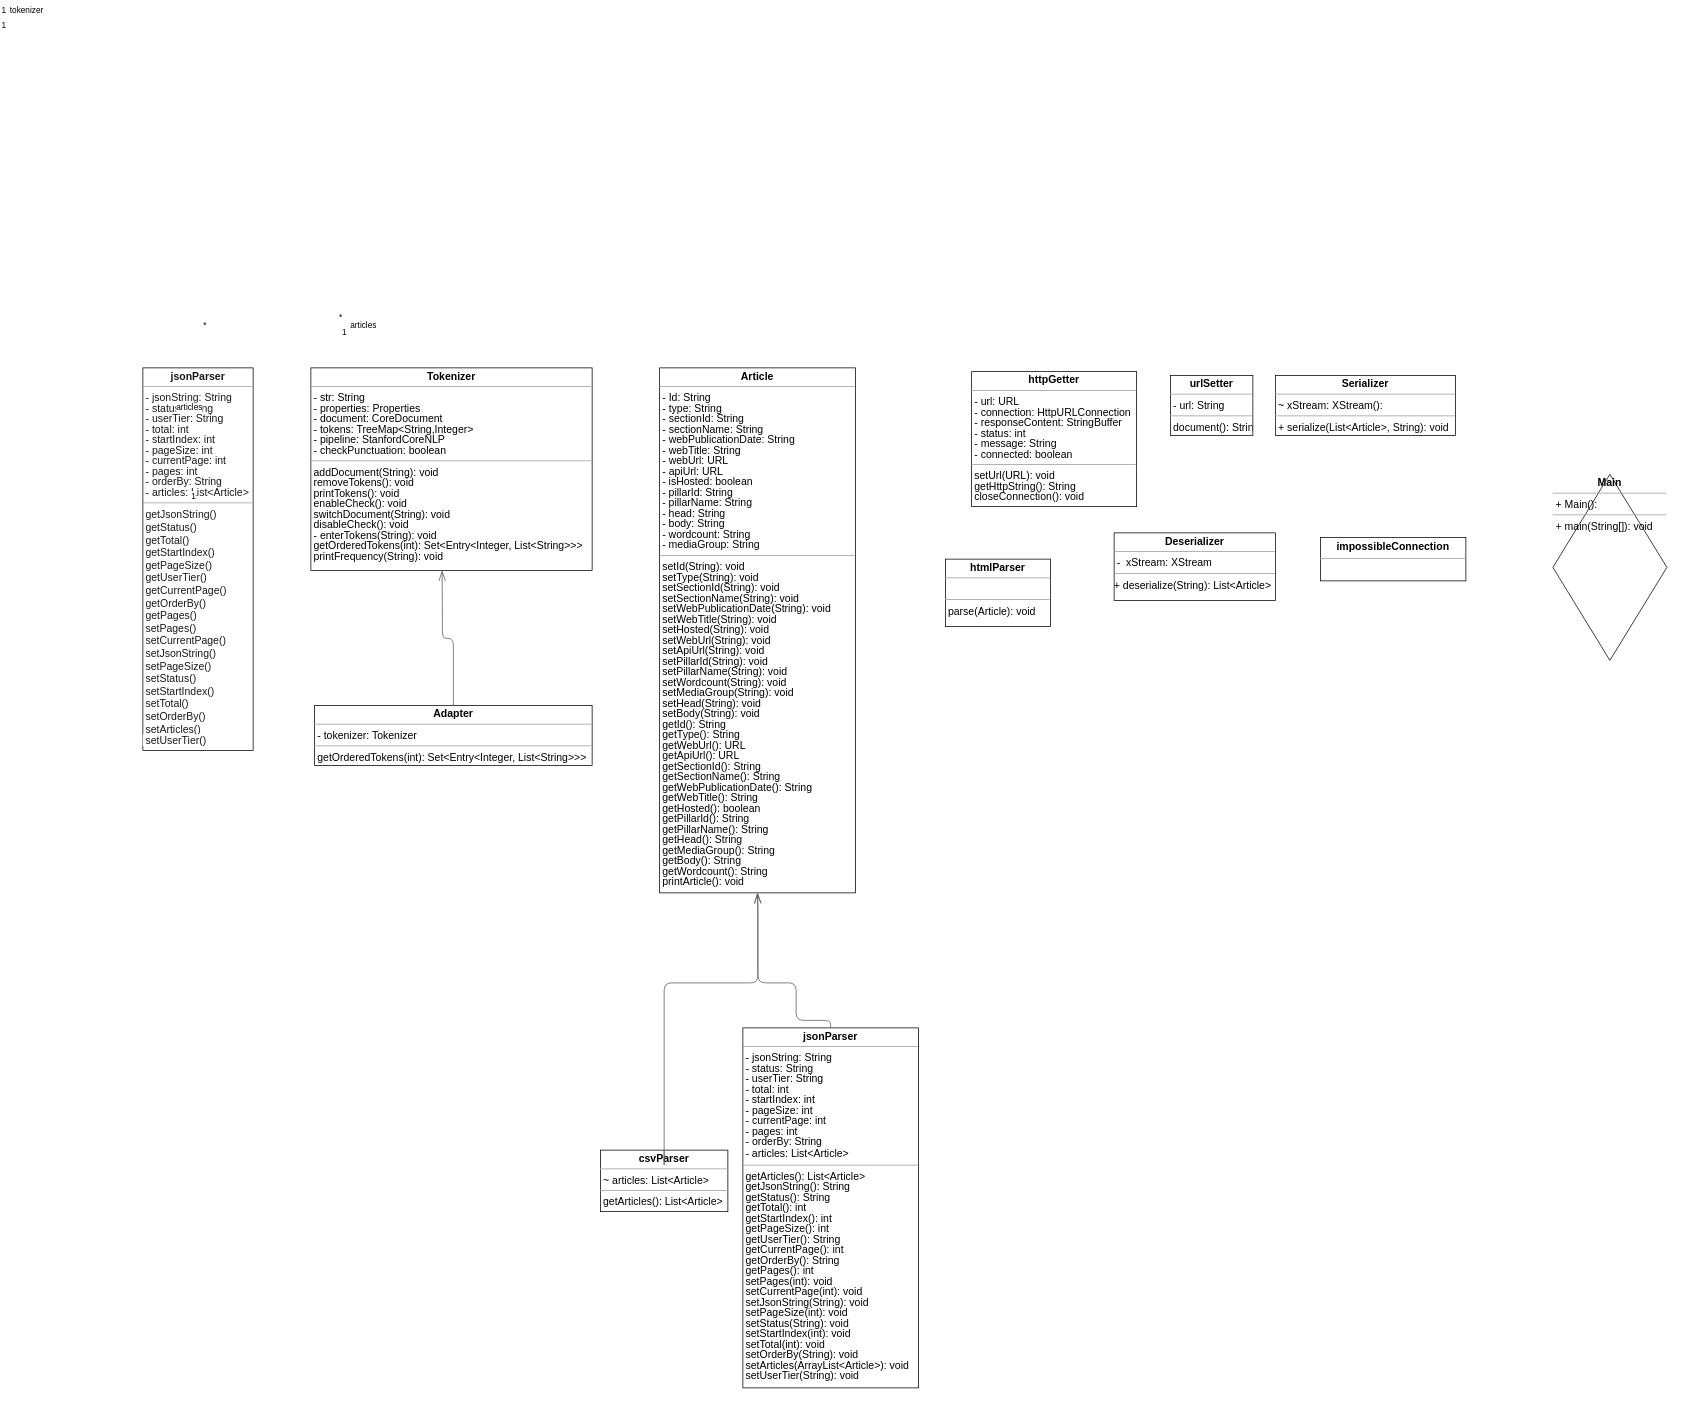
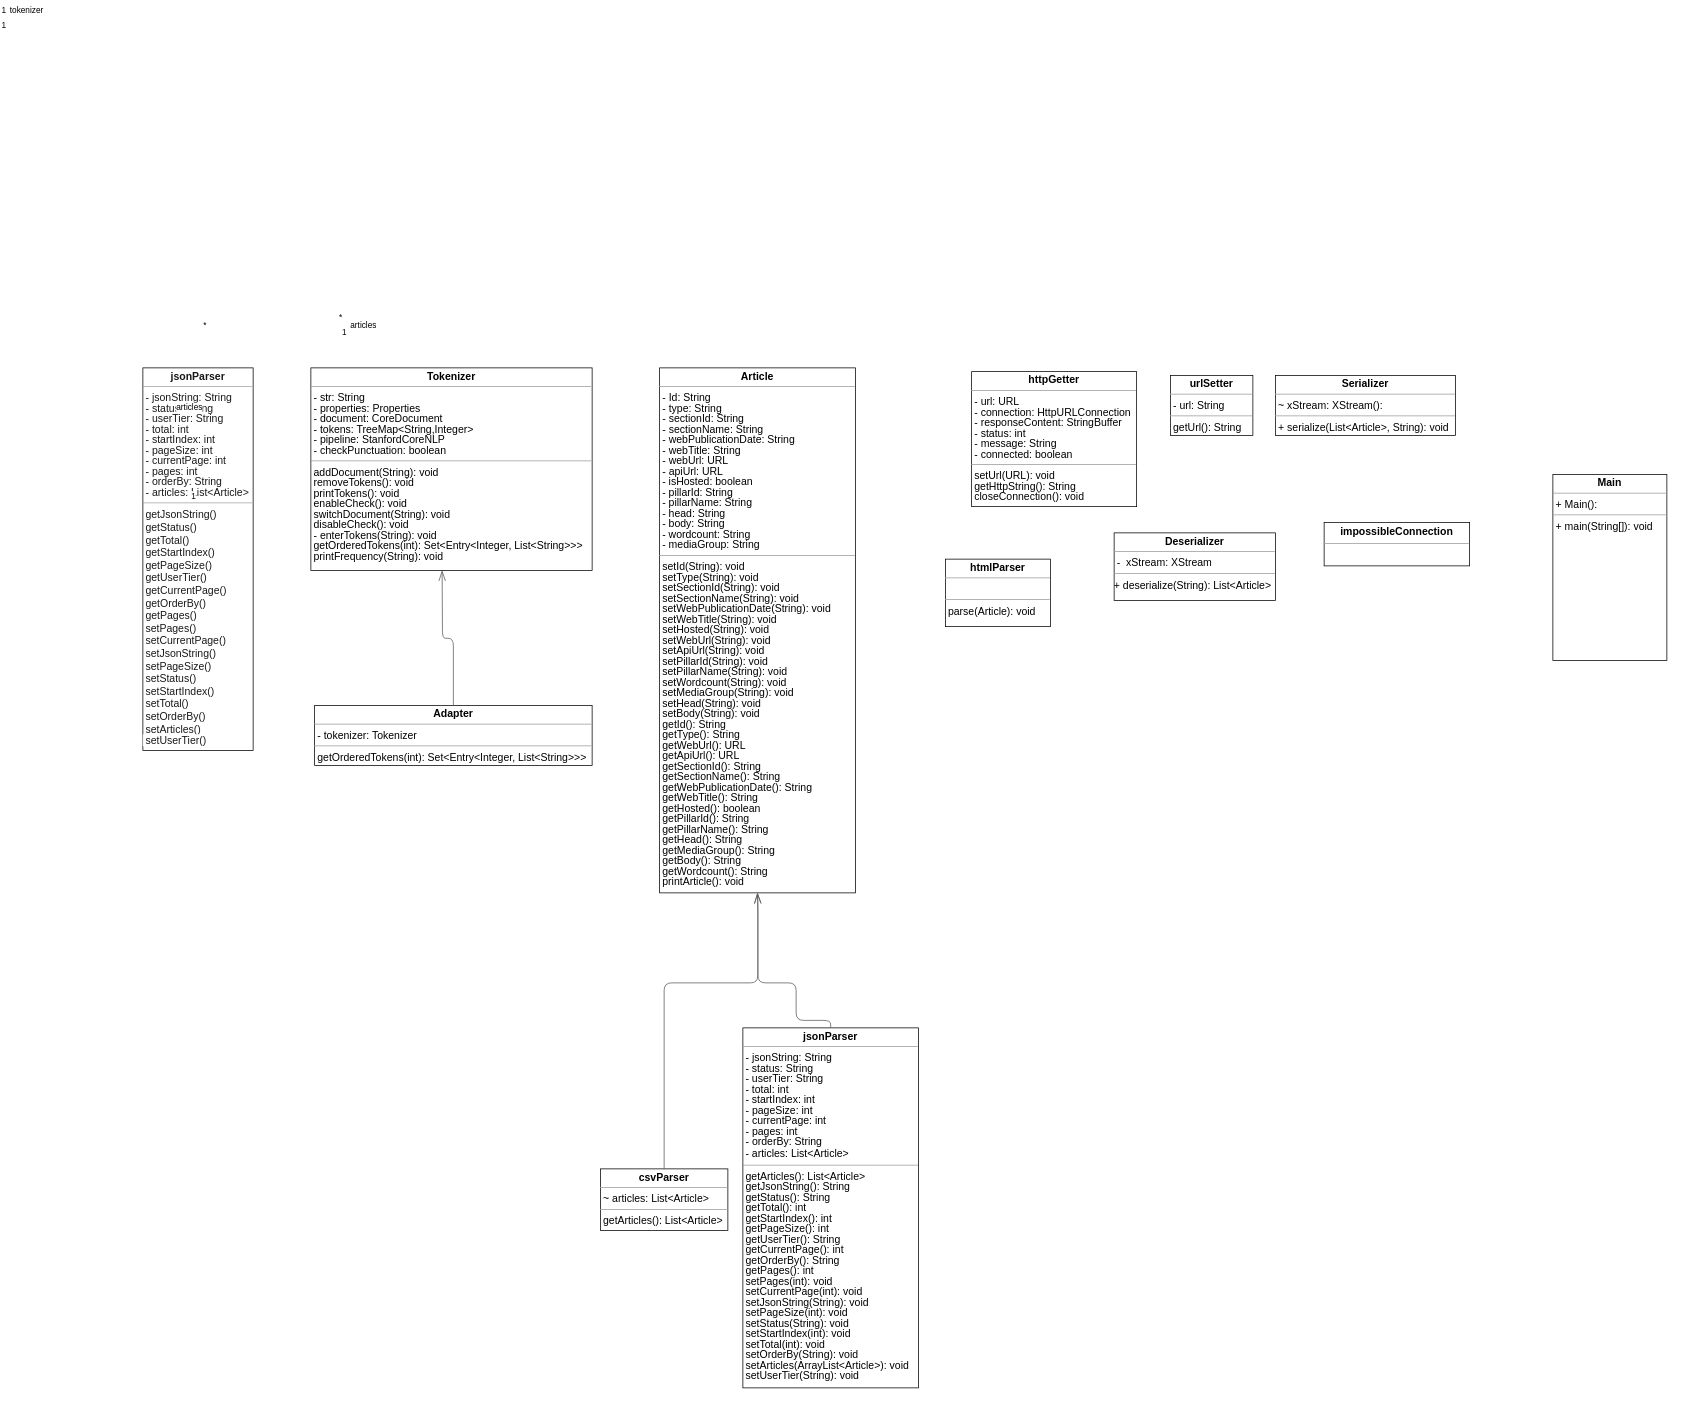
(1219, 394) -> (1212, 394)
(1393, 559) -> (1397, 544)
(1610, 567) -> (1610, 567)
(664, 1181) -> (664, 1200)
